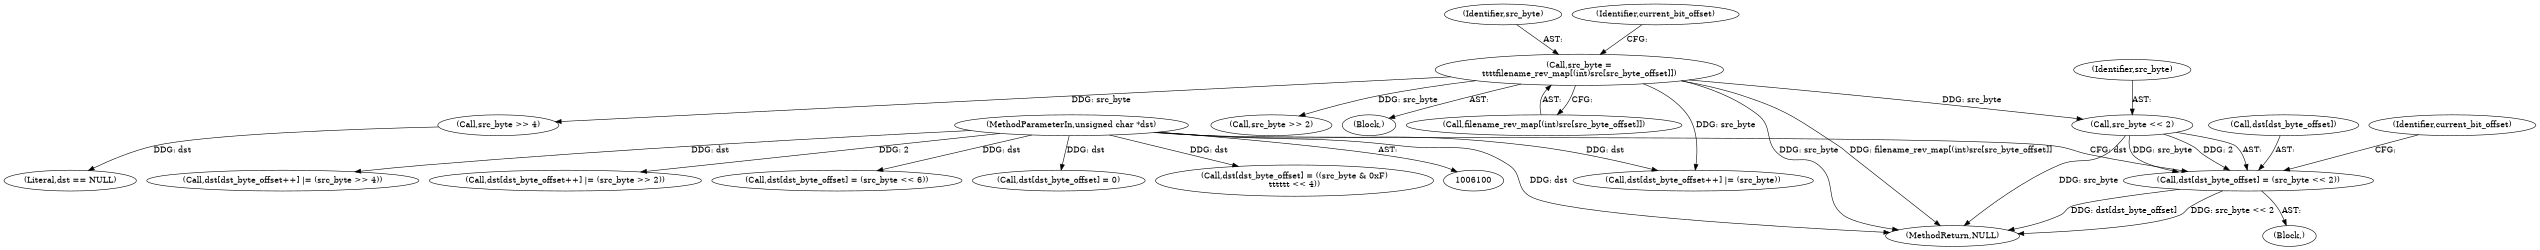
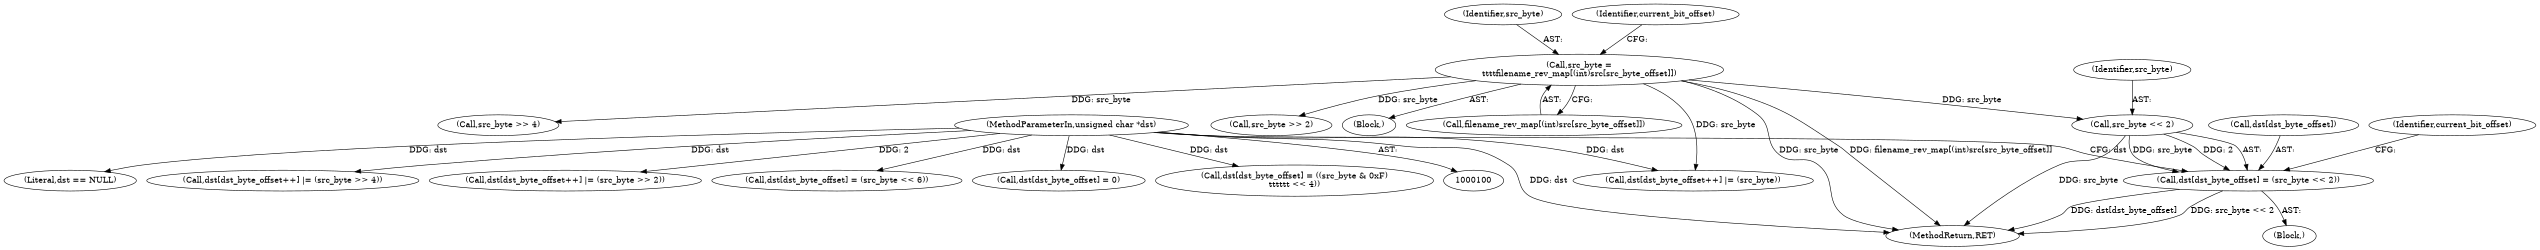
(264, 134) -> (534, 141)
(1474, 181) -> (1474, 181)
(1953, 236) -> (1953, 236)
